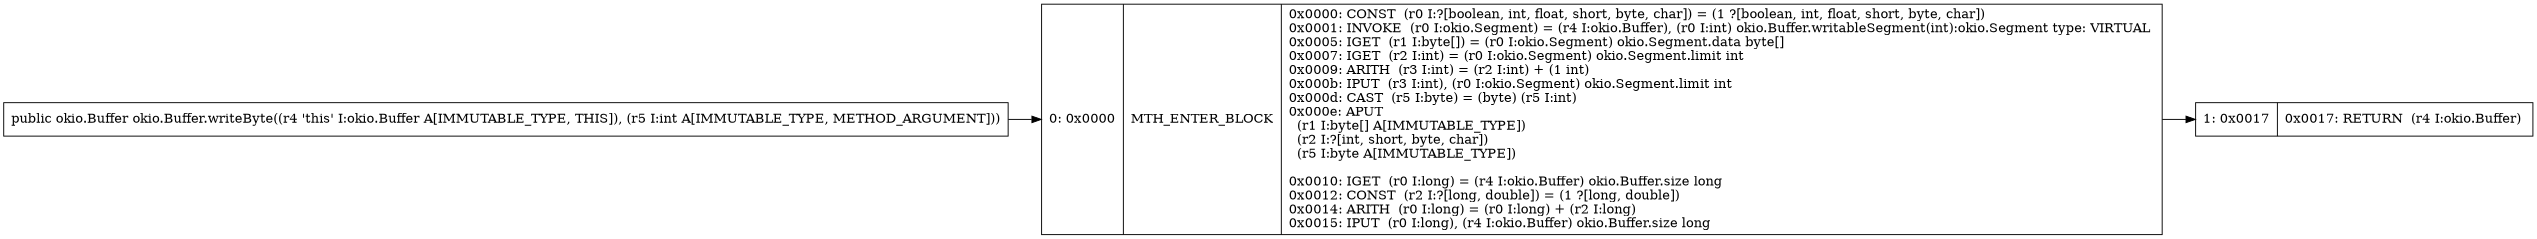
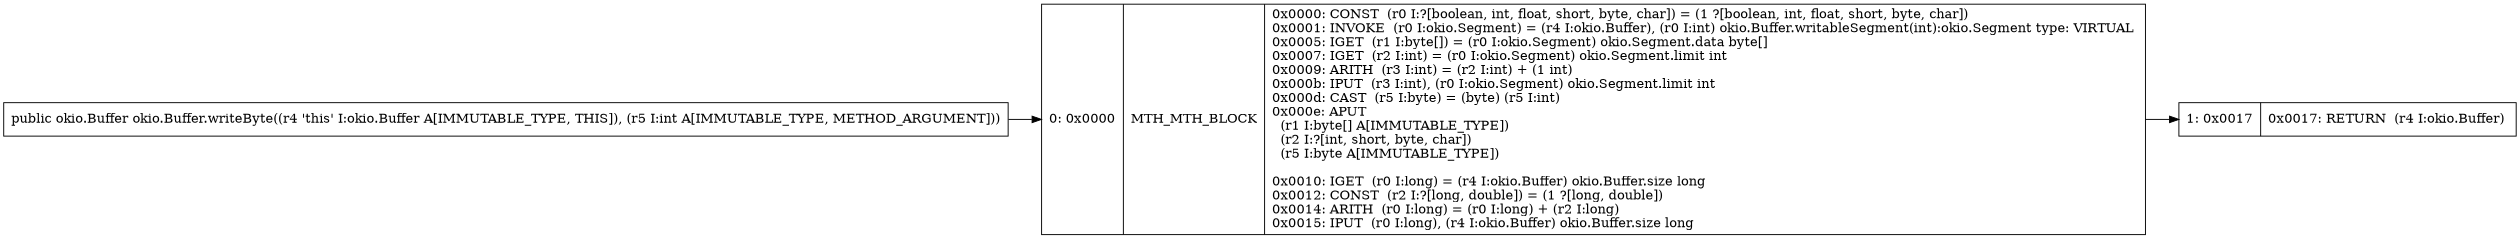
(1202, 119) -> (1194, 119)
